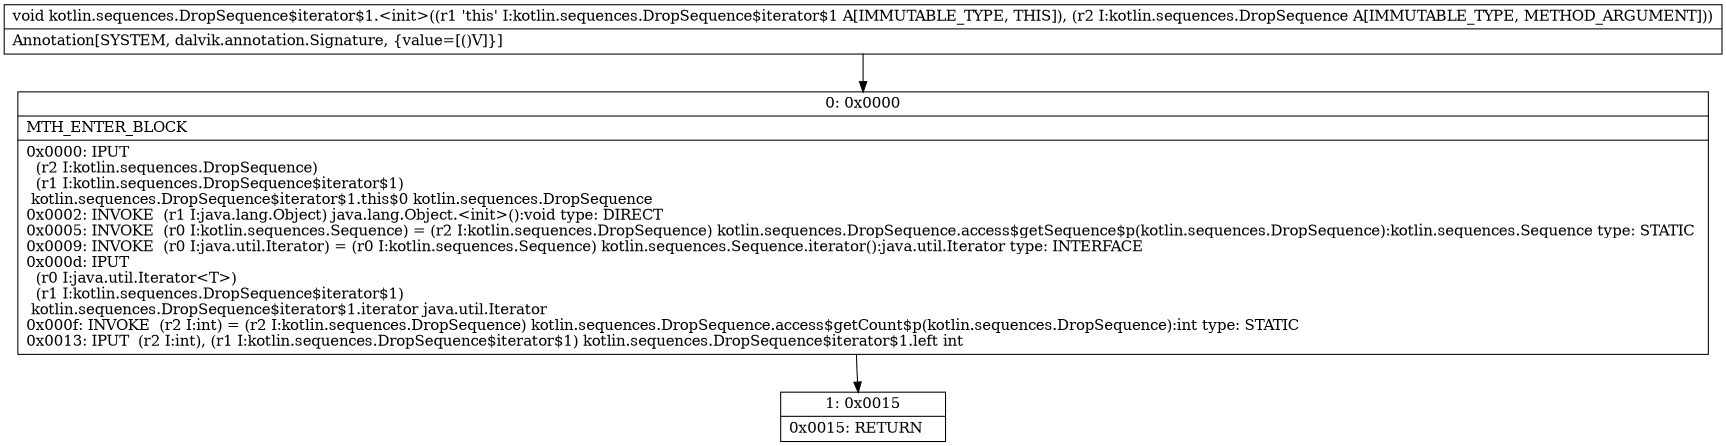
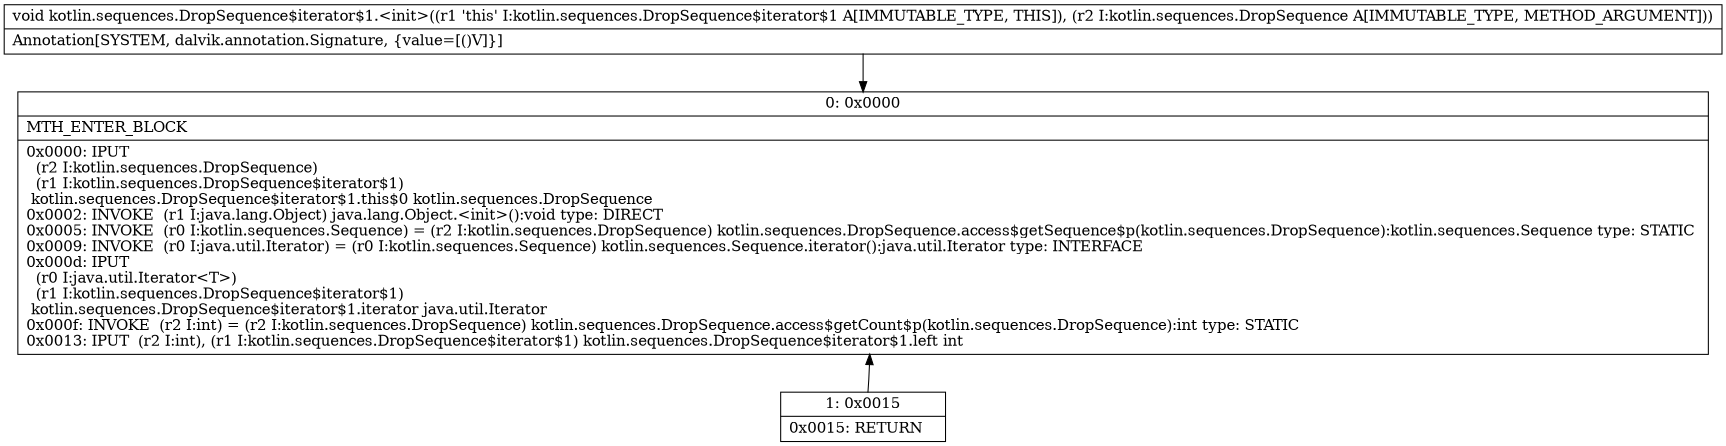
(857, 368) -> (869, 379)
